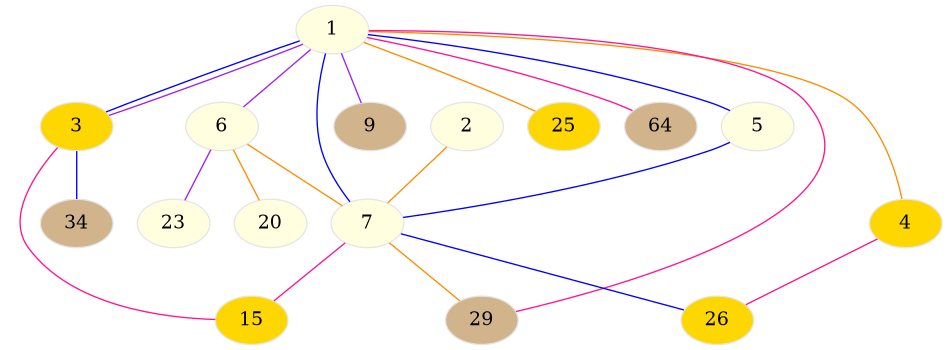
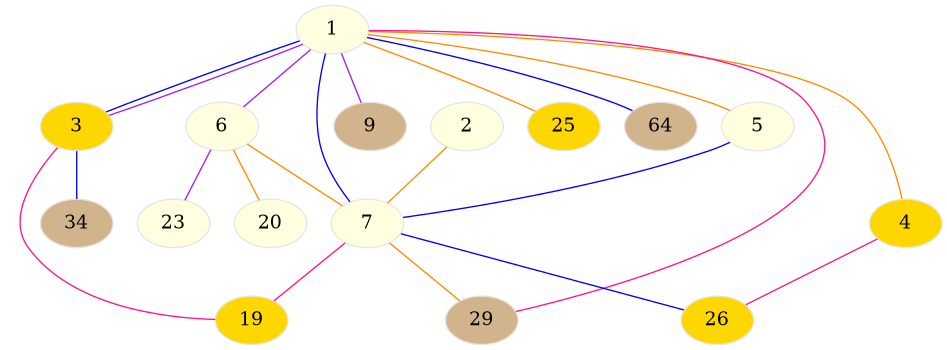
(551, 63) -> (551, 63)
(501, 69) -> (501, 69)
(252, 320) -> (252, 320)
